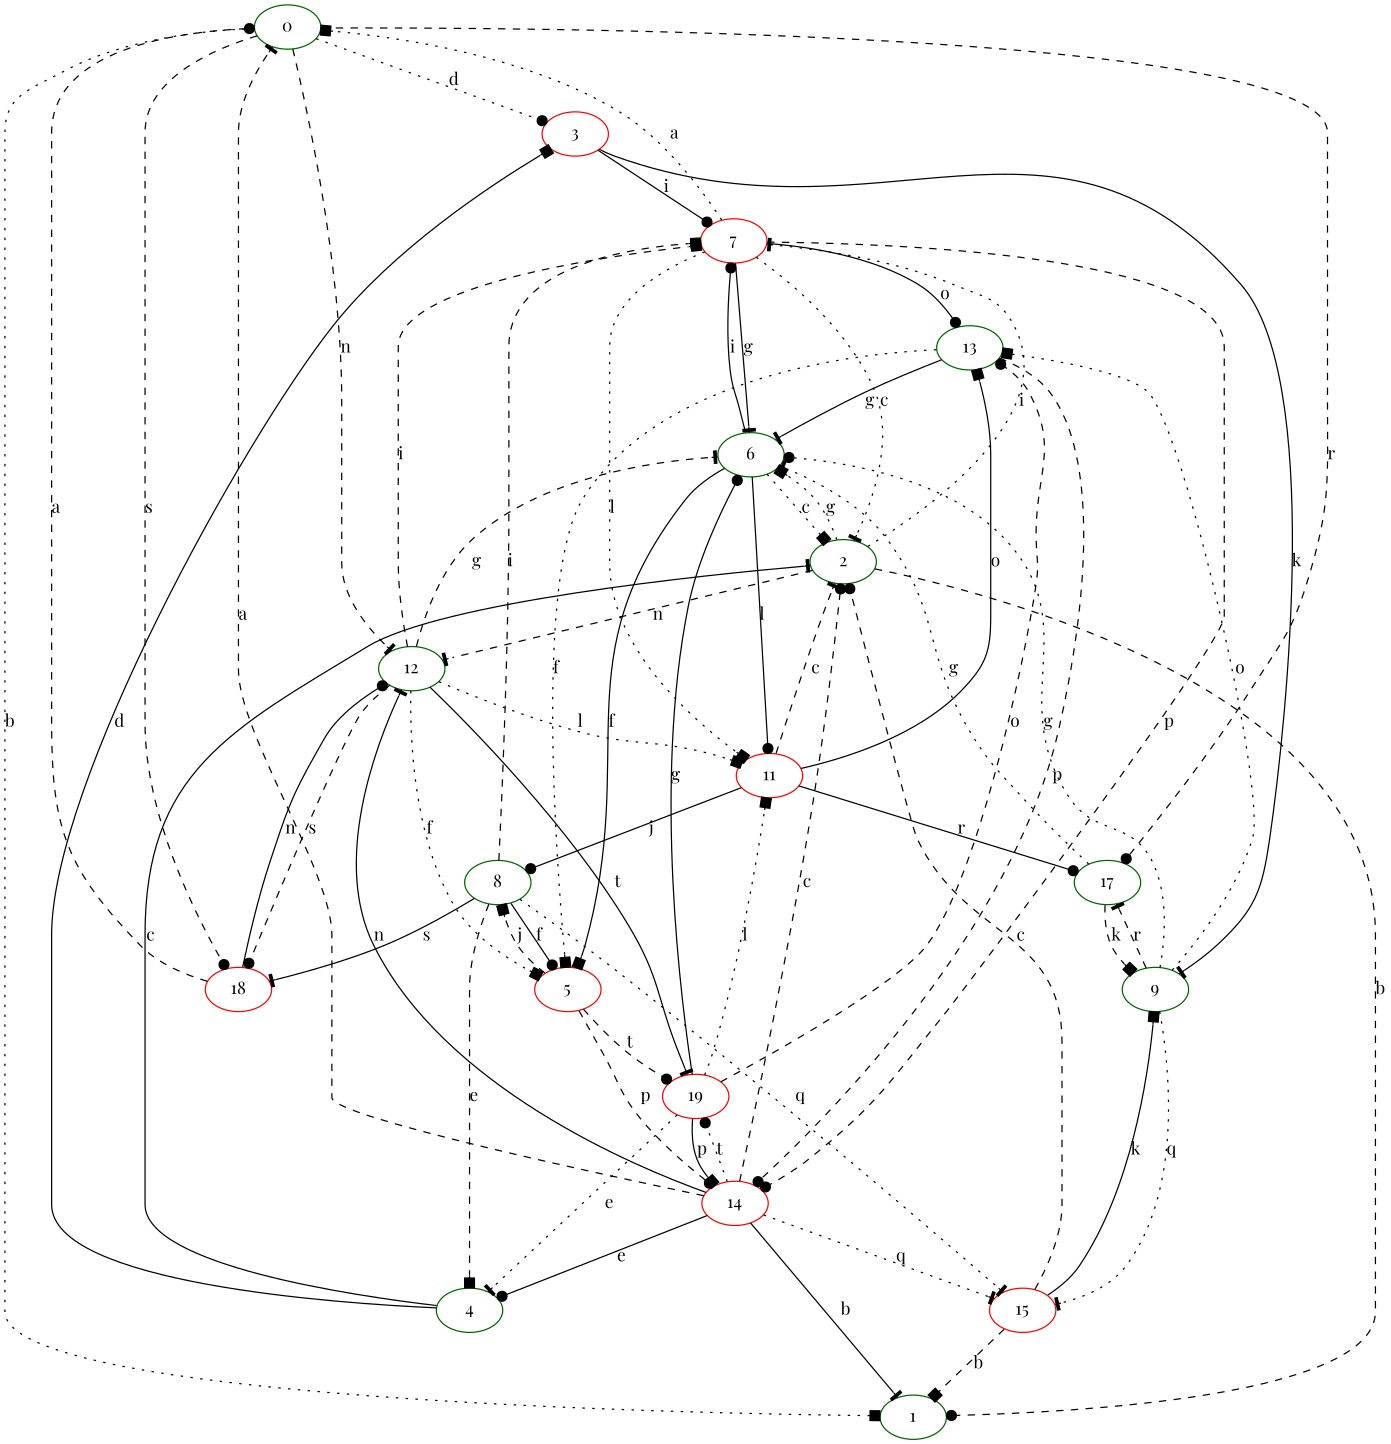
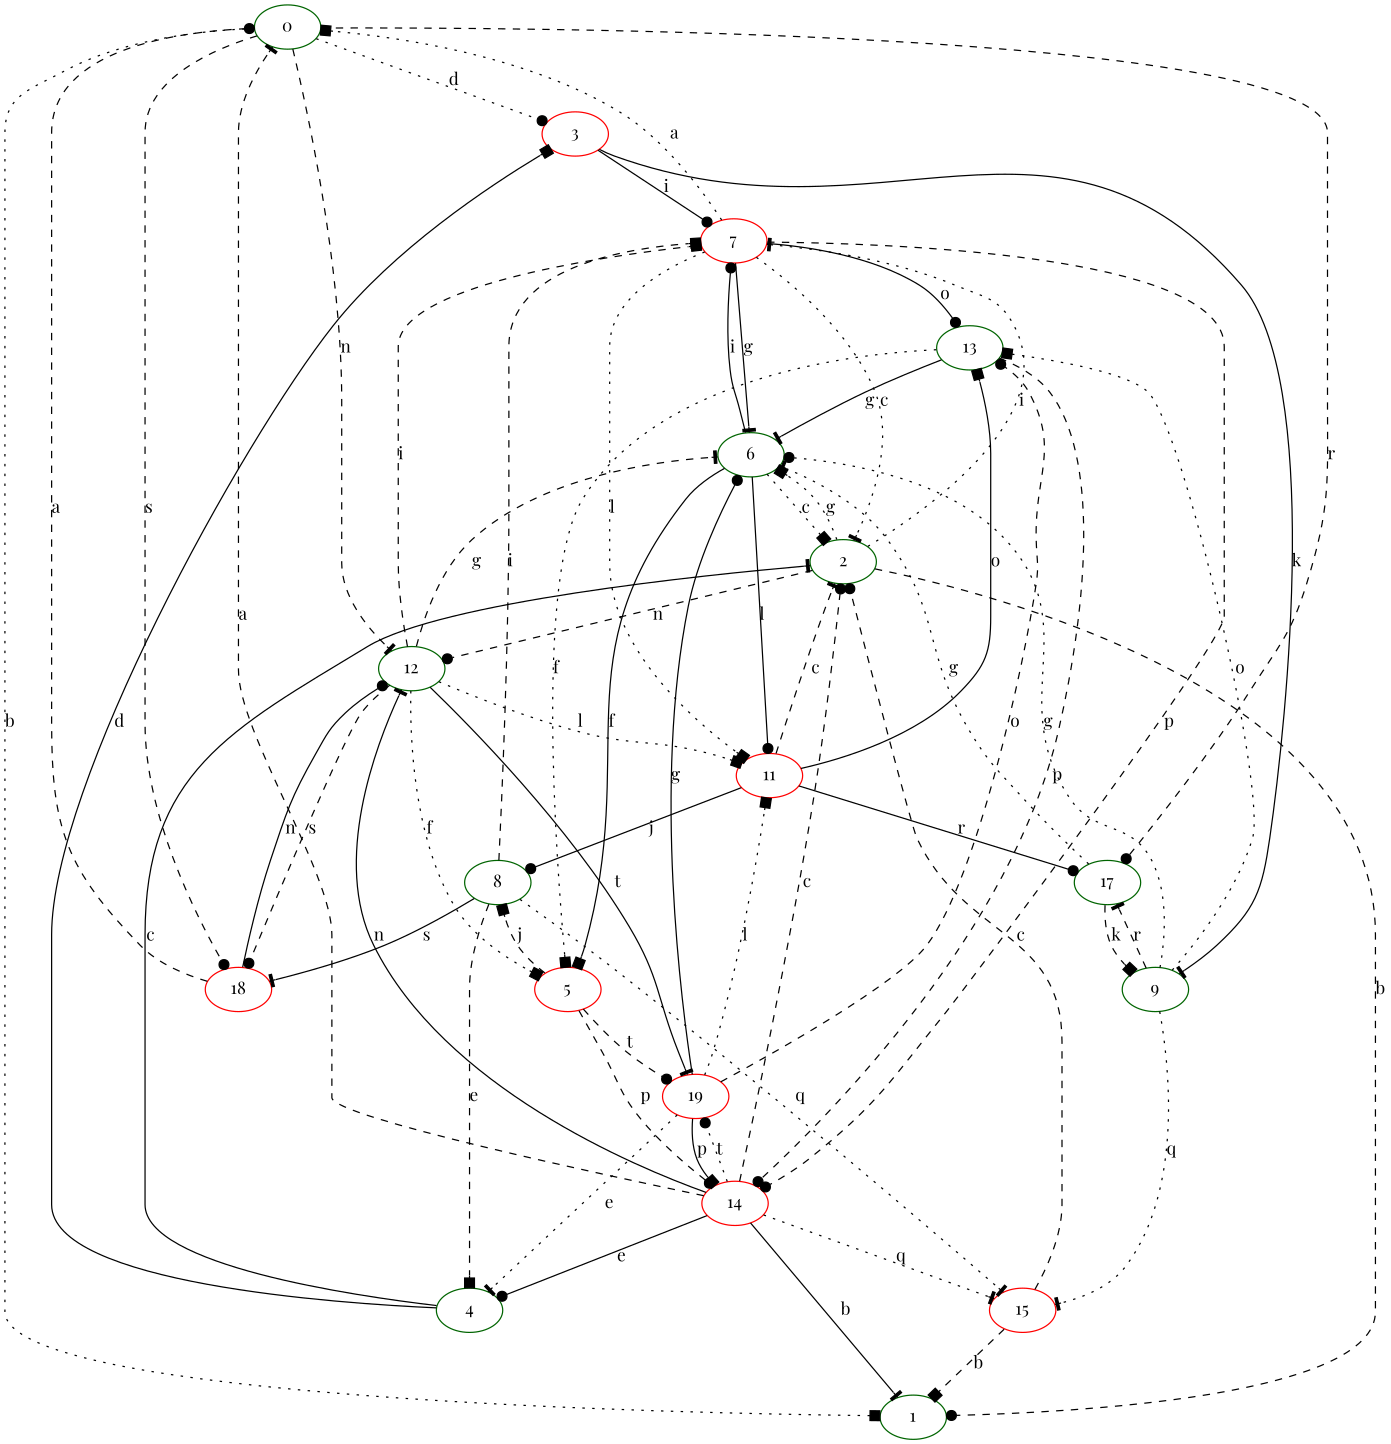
(633, 614) -> (633, 614)
(530, 932) -> none
(1124, 1170) -> none
